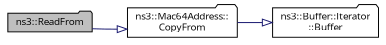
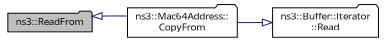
(326, 23) -> (326, 23)
(105, 29) -> (115, 16)
